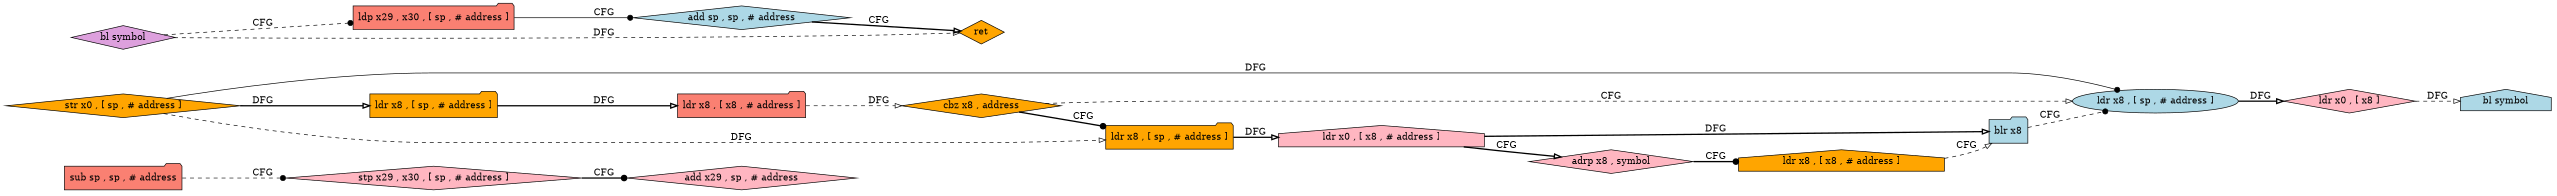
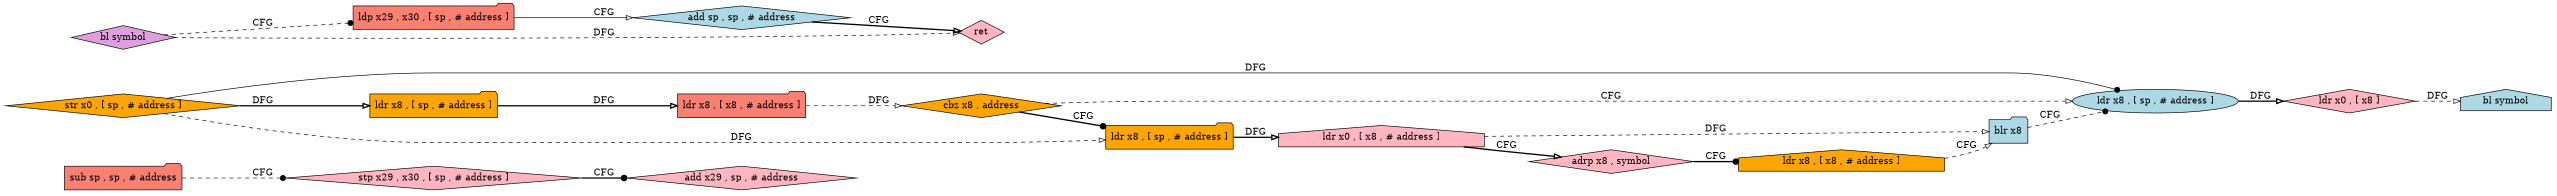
(571, 18) -> (571, 18)
(981, 32) -> (981, 32)
(1733, 134) -> (1733, 134)
